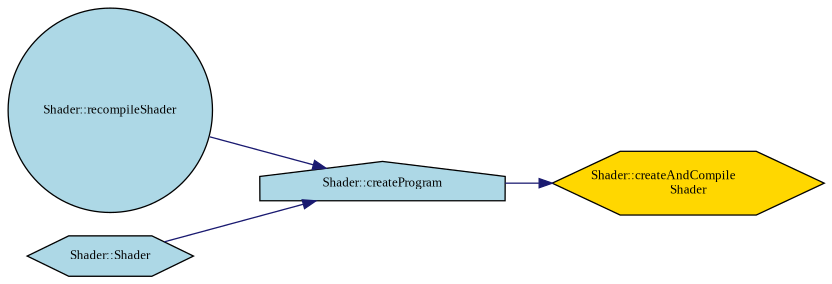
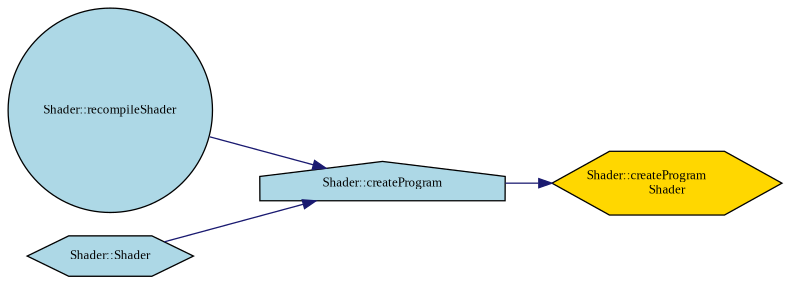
(688, 183) -> (667, 183)
